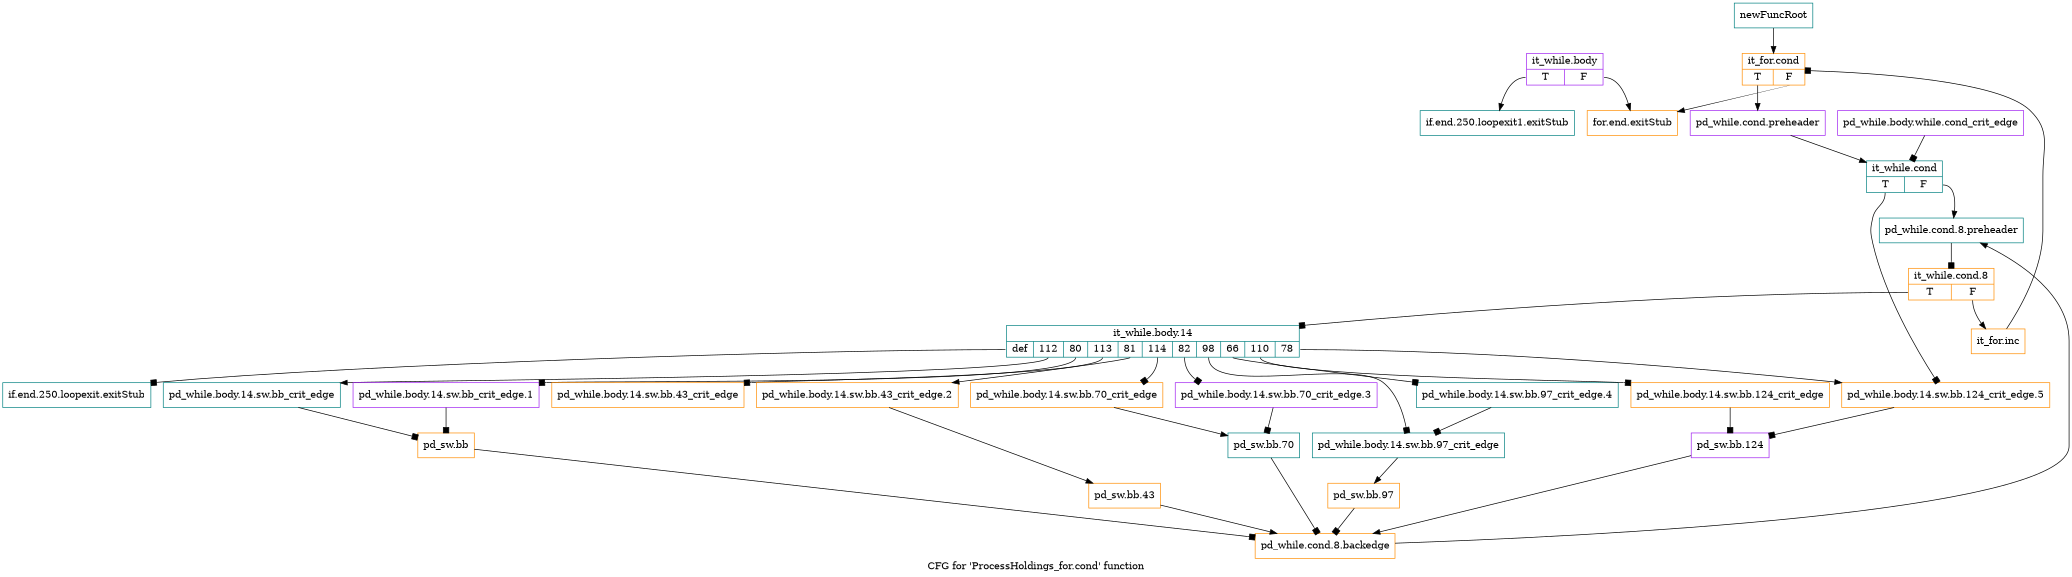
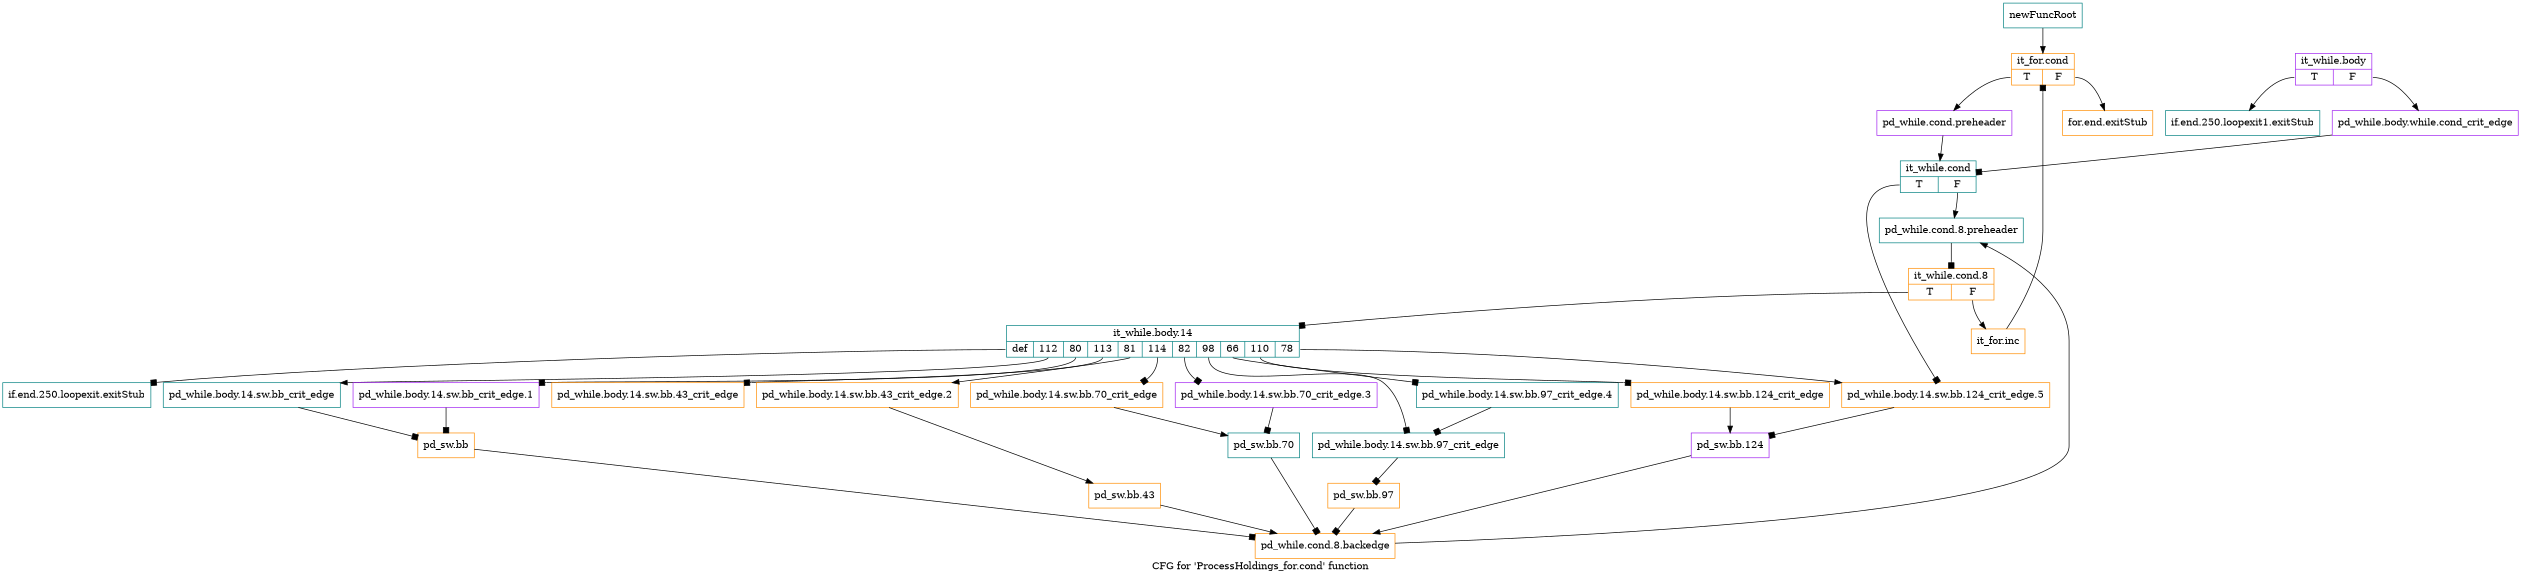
(1620, 87) -> (2396, 86)
(1730, 417) -> (1730, 417)
(1388, 468) -> (1388, 468)
